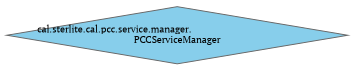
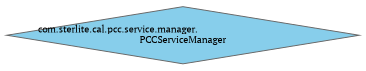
(177, 35) -> (183, 35)
